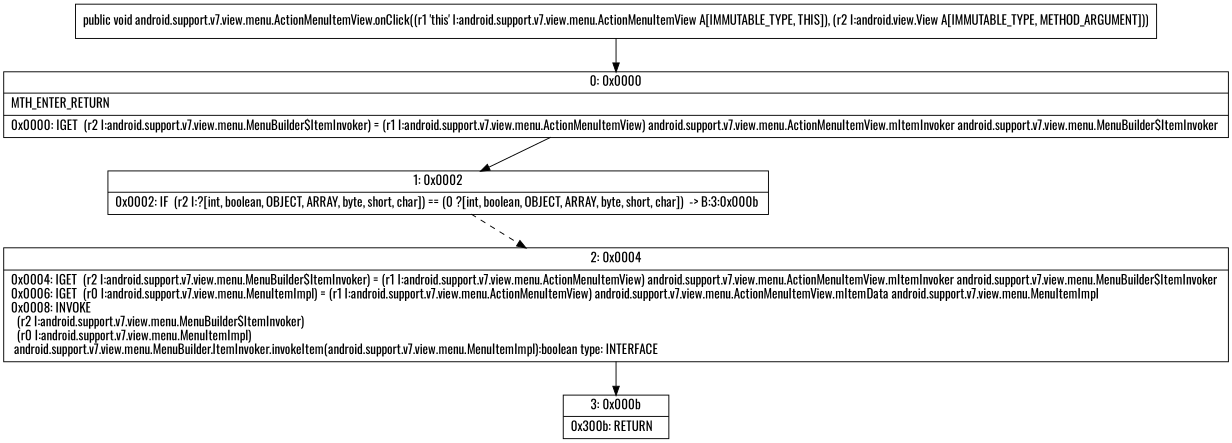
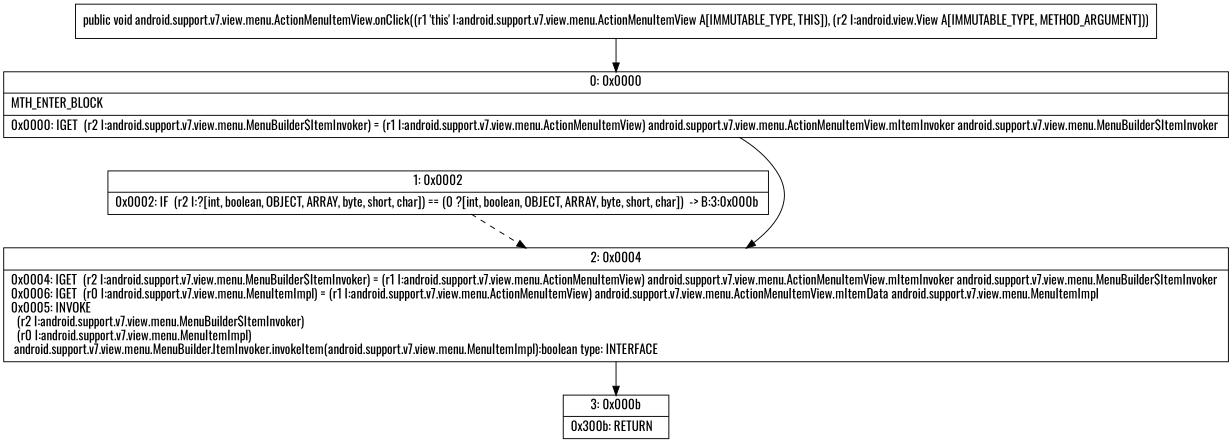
(61, 104) -> (57, 104)
(520, 152) -> (783, 186)
(54, 308) -> (54, 308)
